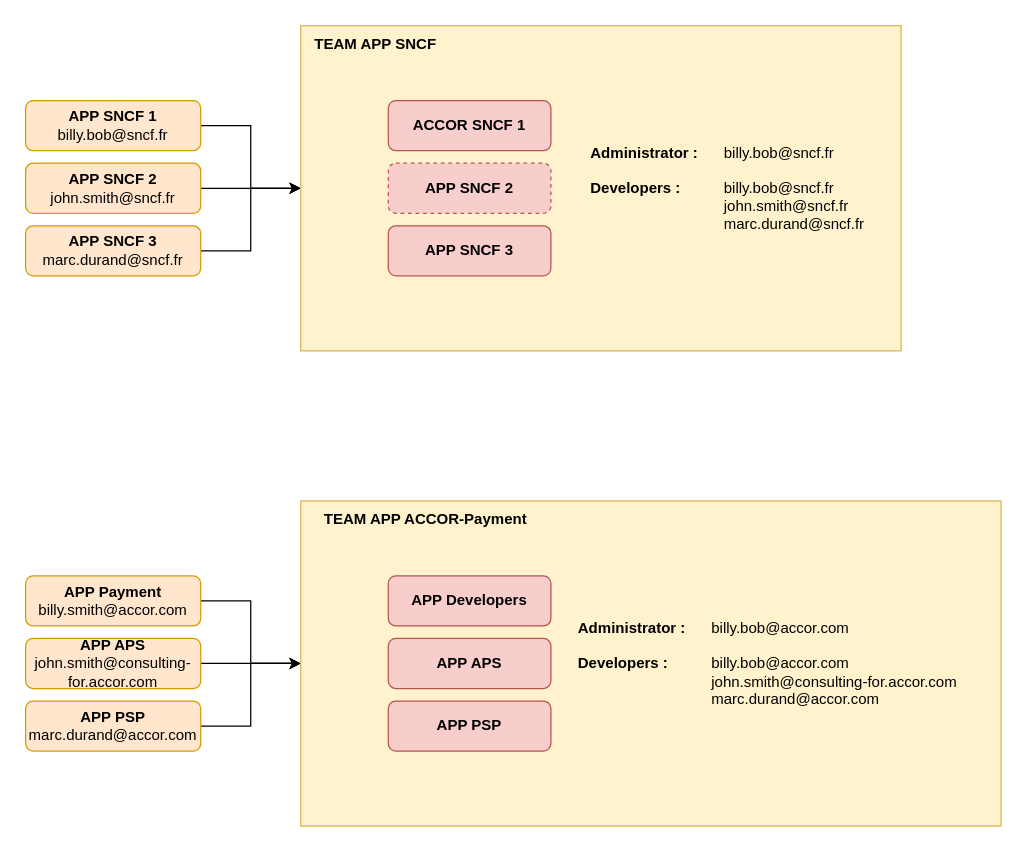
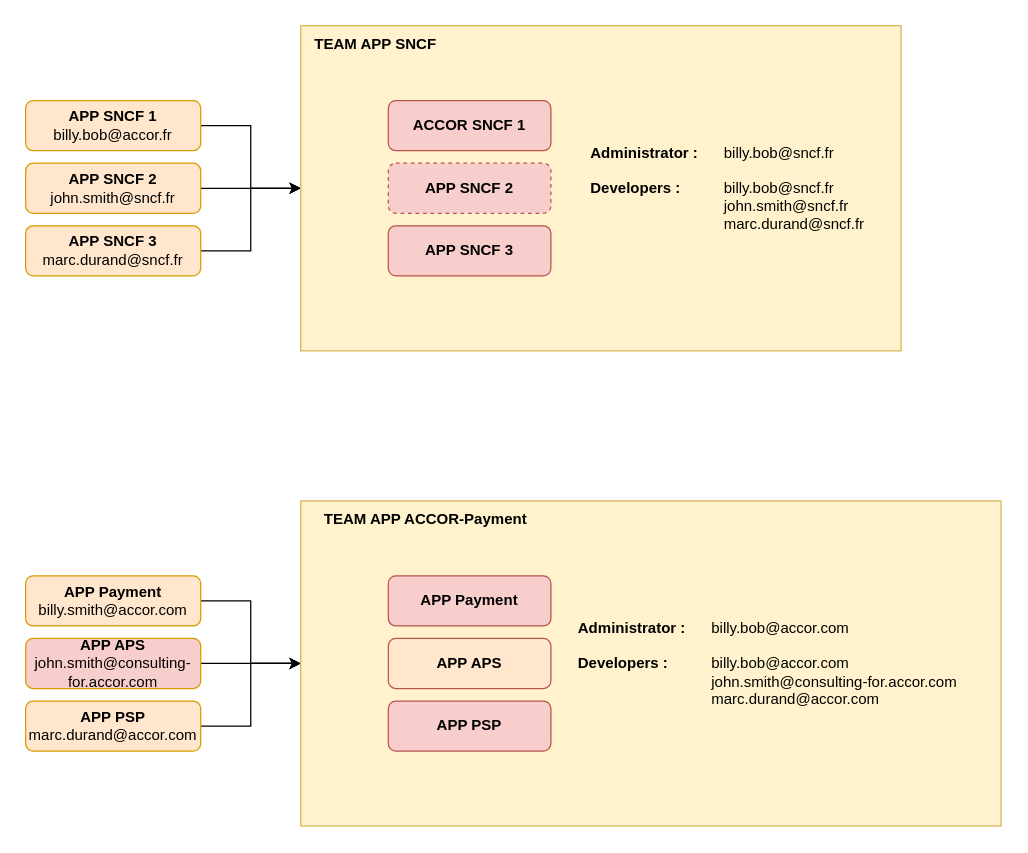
(113, 126) -> (113, 126)
(469, 601) -> (469, 601)
(113, 663) -> (113, 663)
(469, 663) -> (469, 663)
